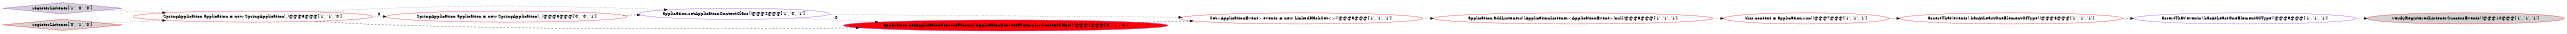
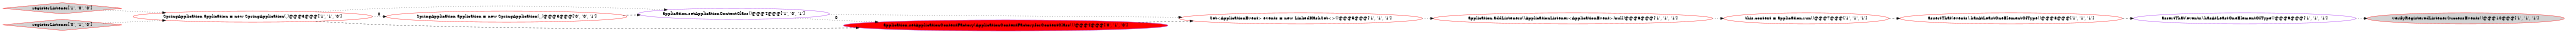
(62, 8) -> (62, 8)
